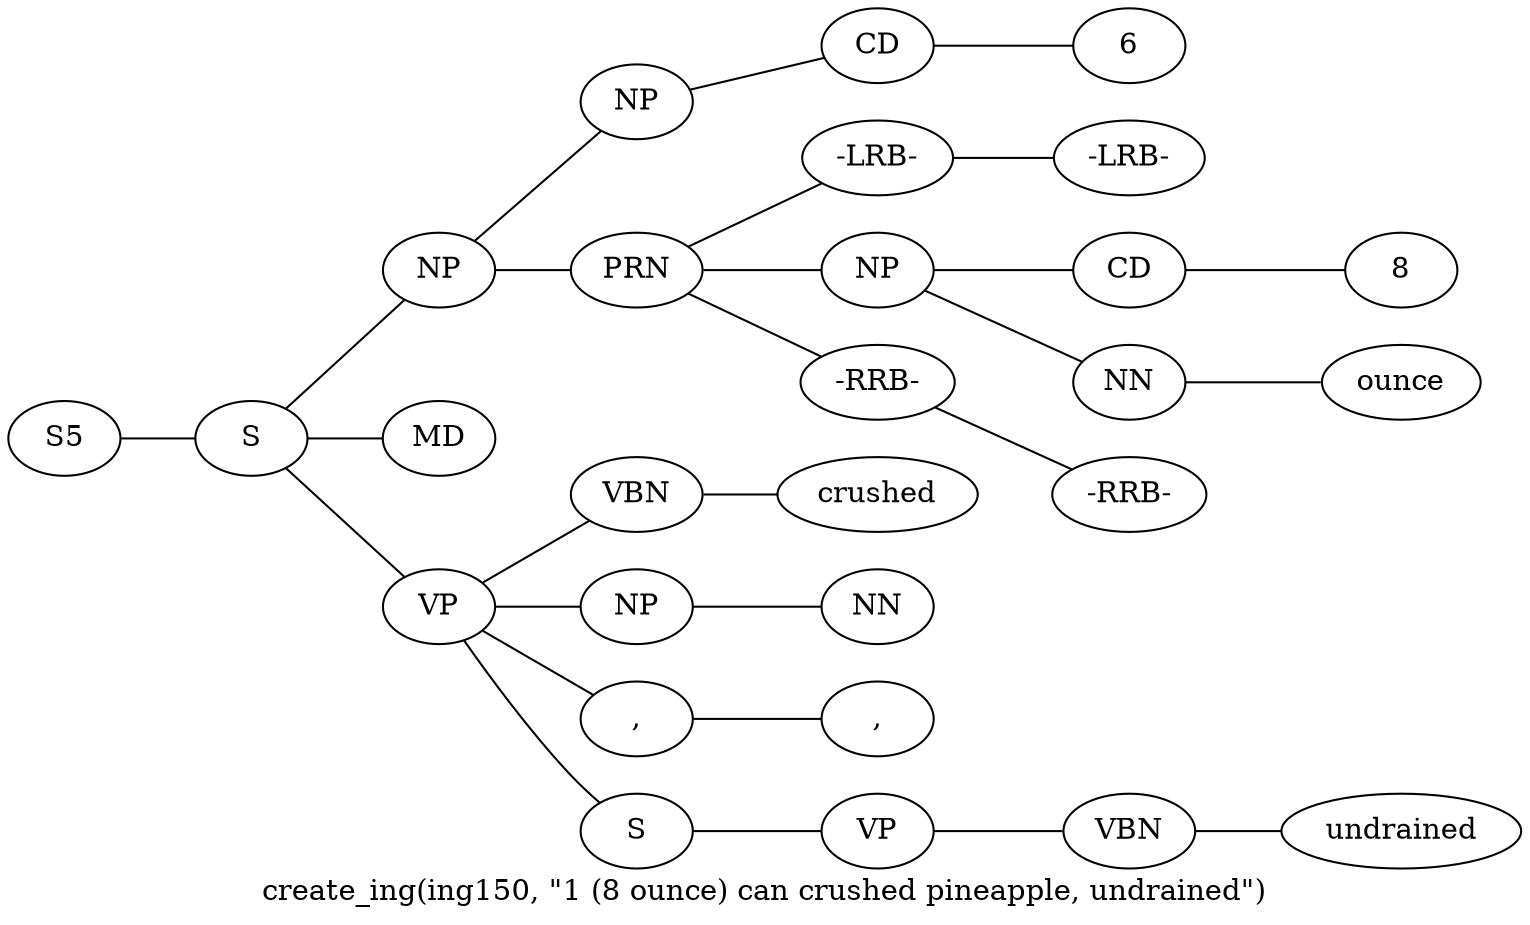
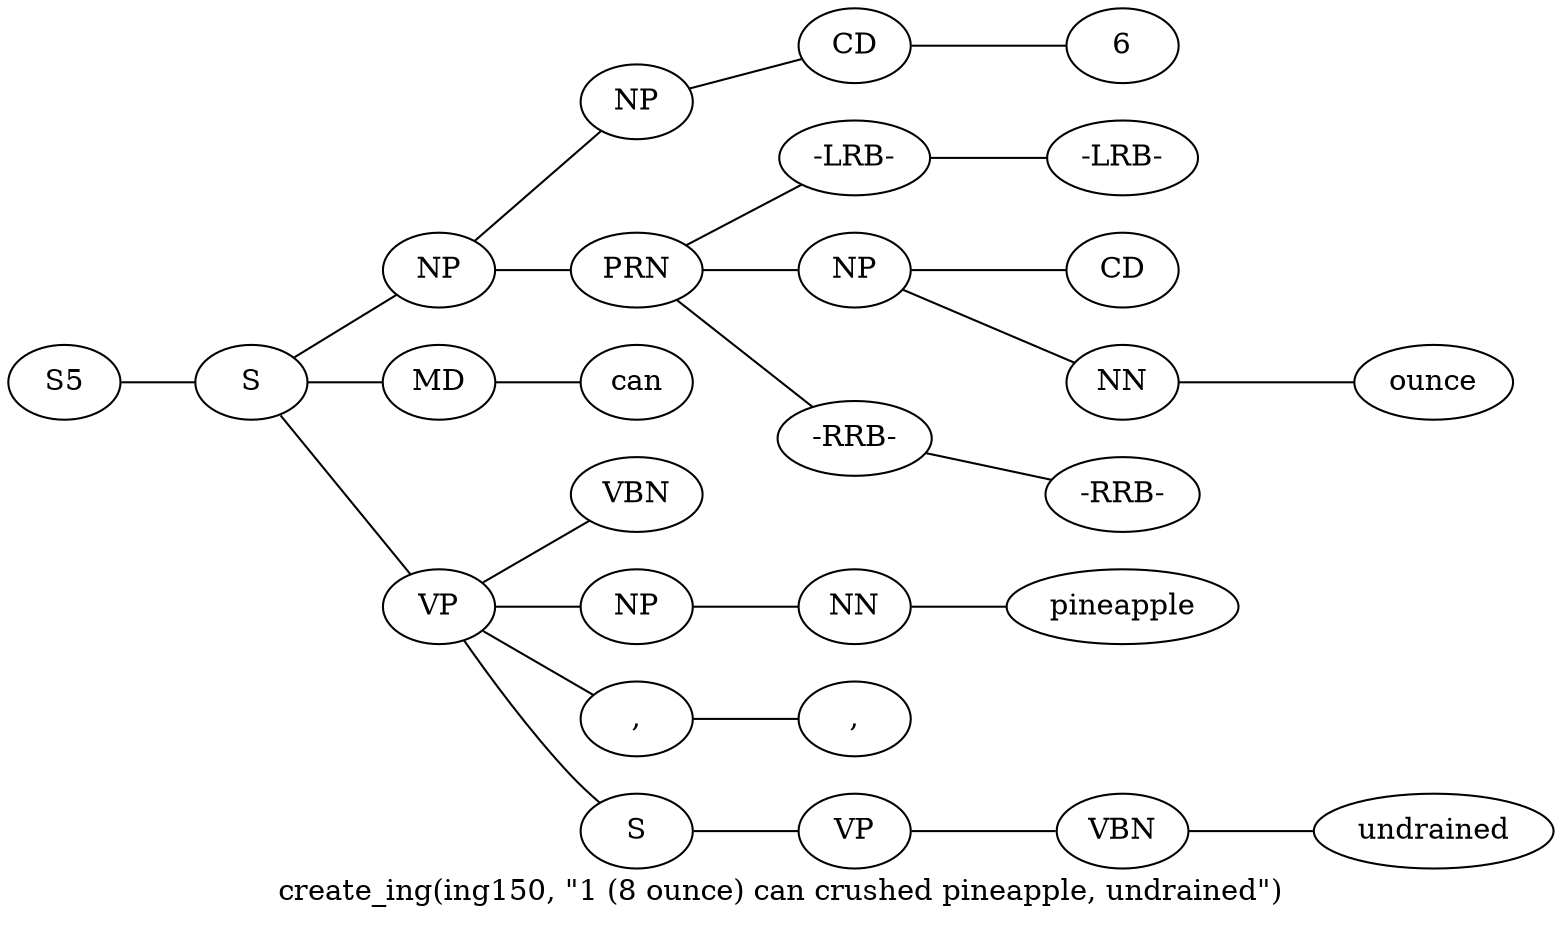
(1401, 270) -> none
none -> (637, 382)
(878, 495) -> none
none -> (1123, 607)
